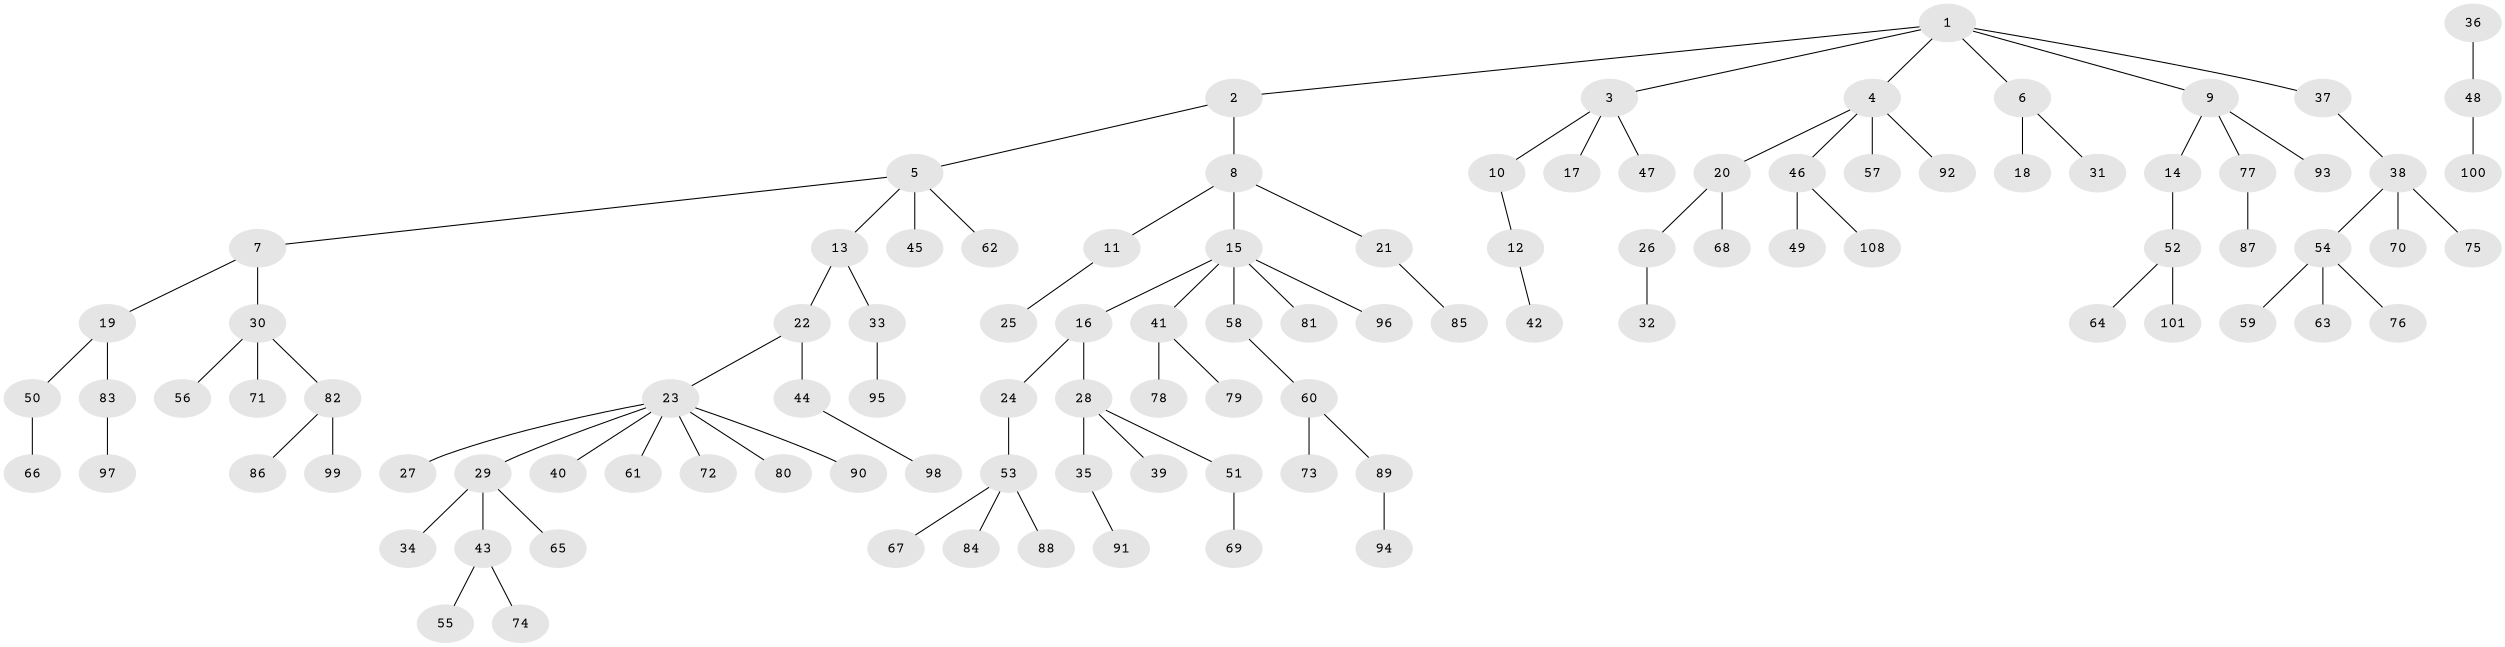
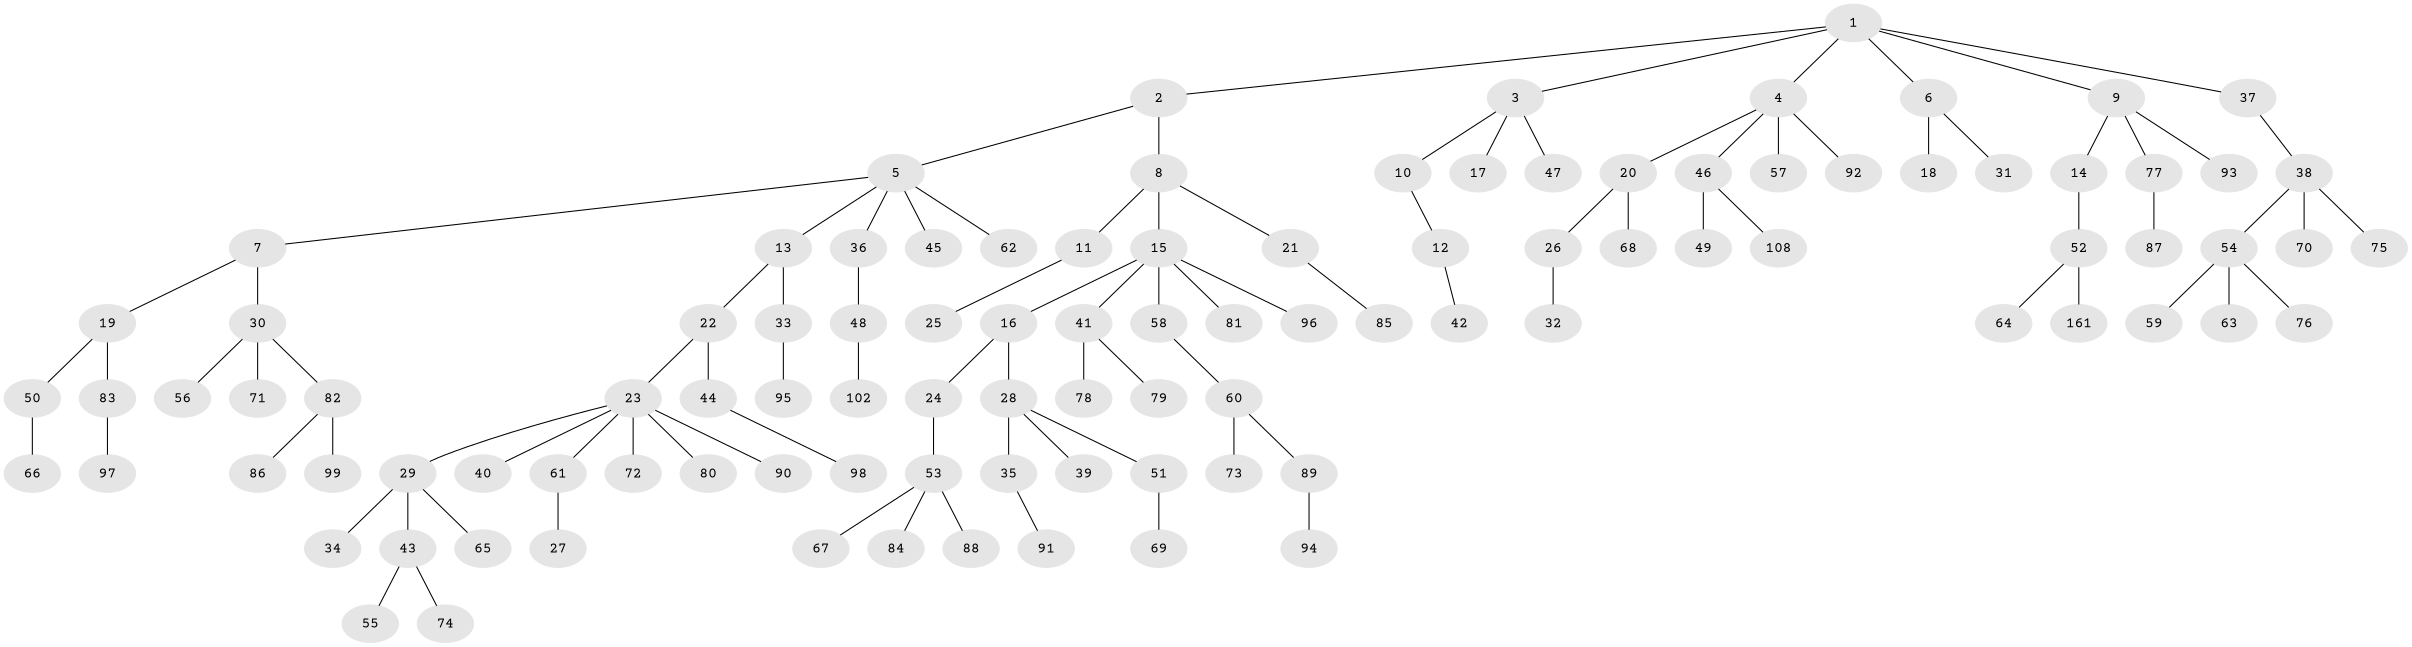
(2473, 173) -> (858, 398)
none -> (877, 211)
(2173, 323) -> (2079, 323)
(535, 428) -> (558, 511)
